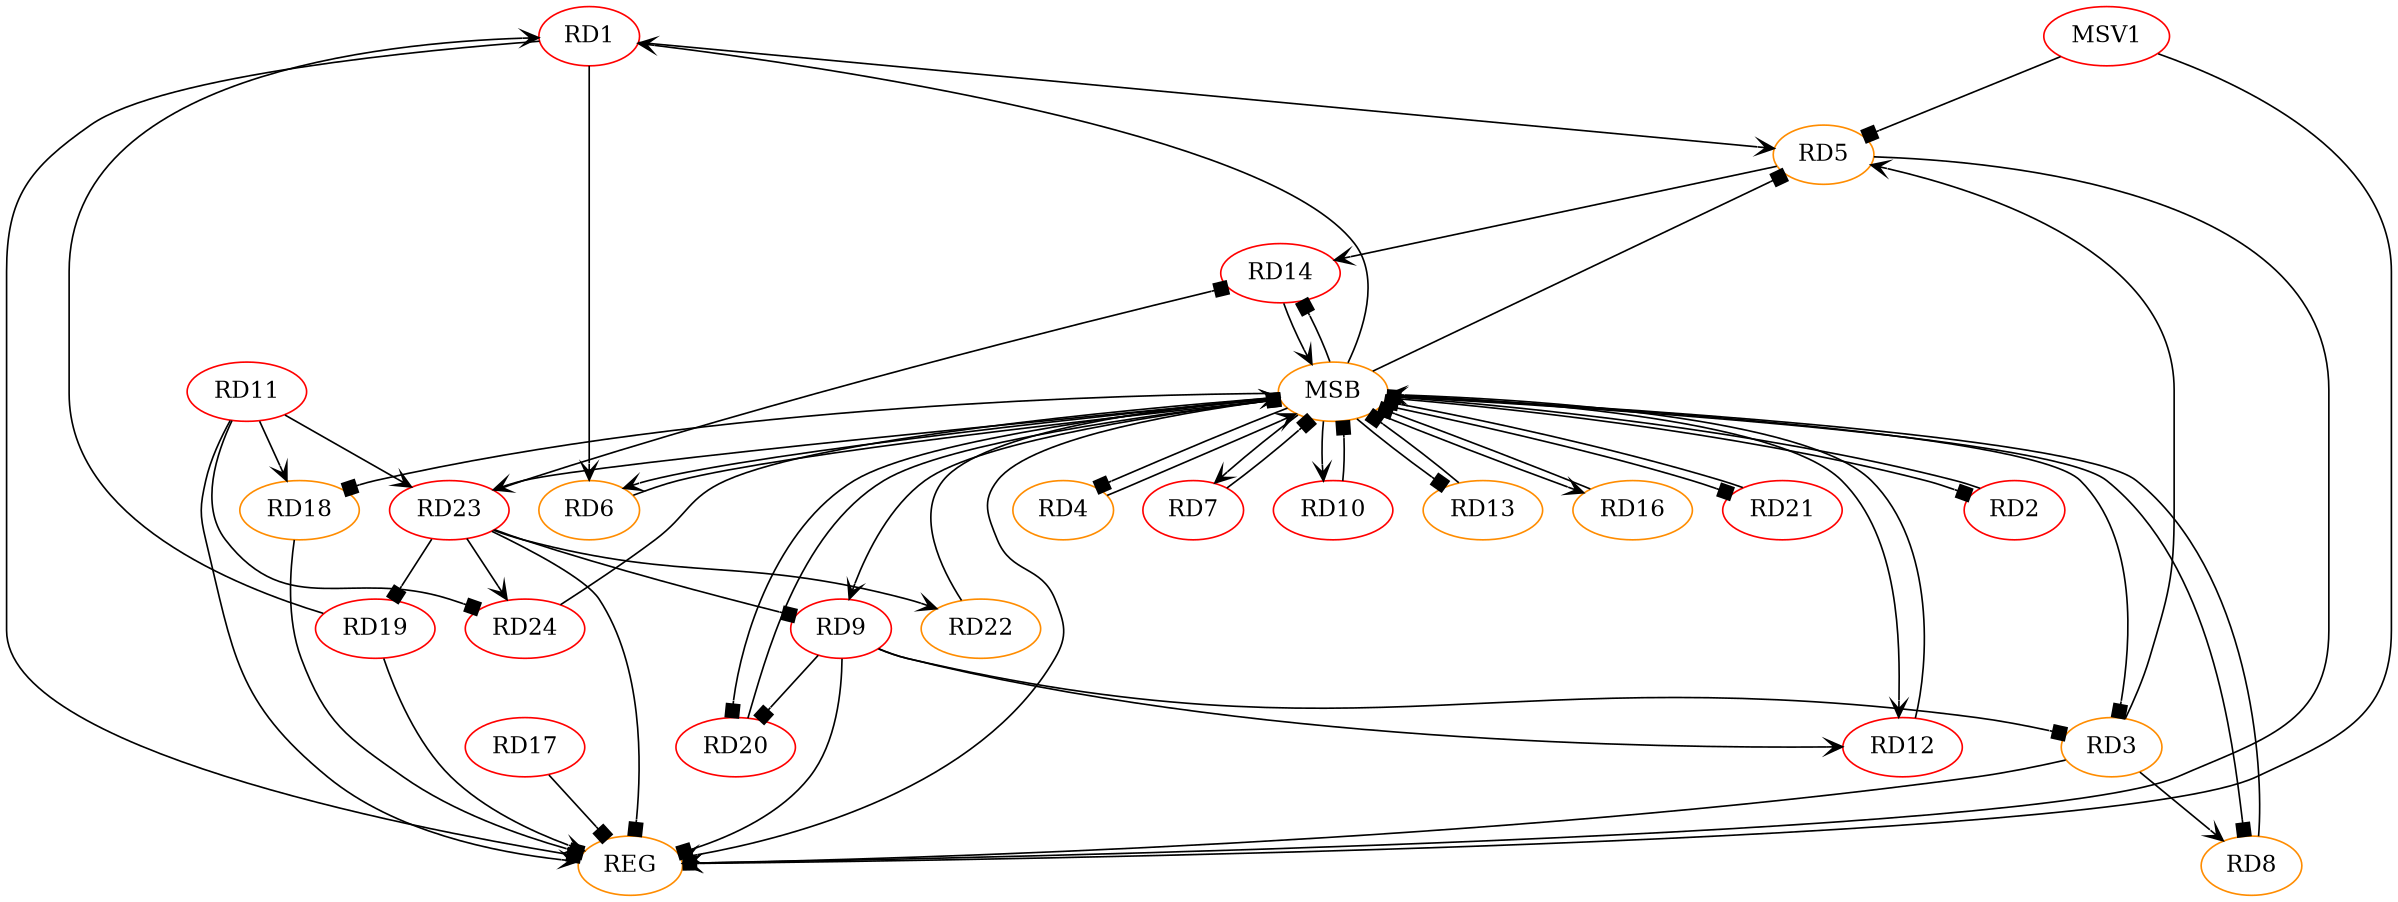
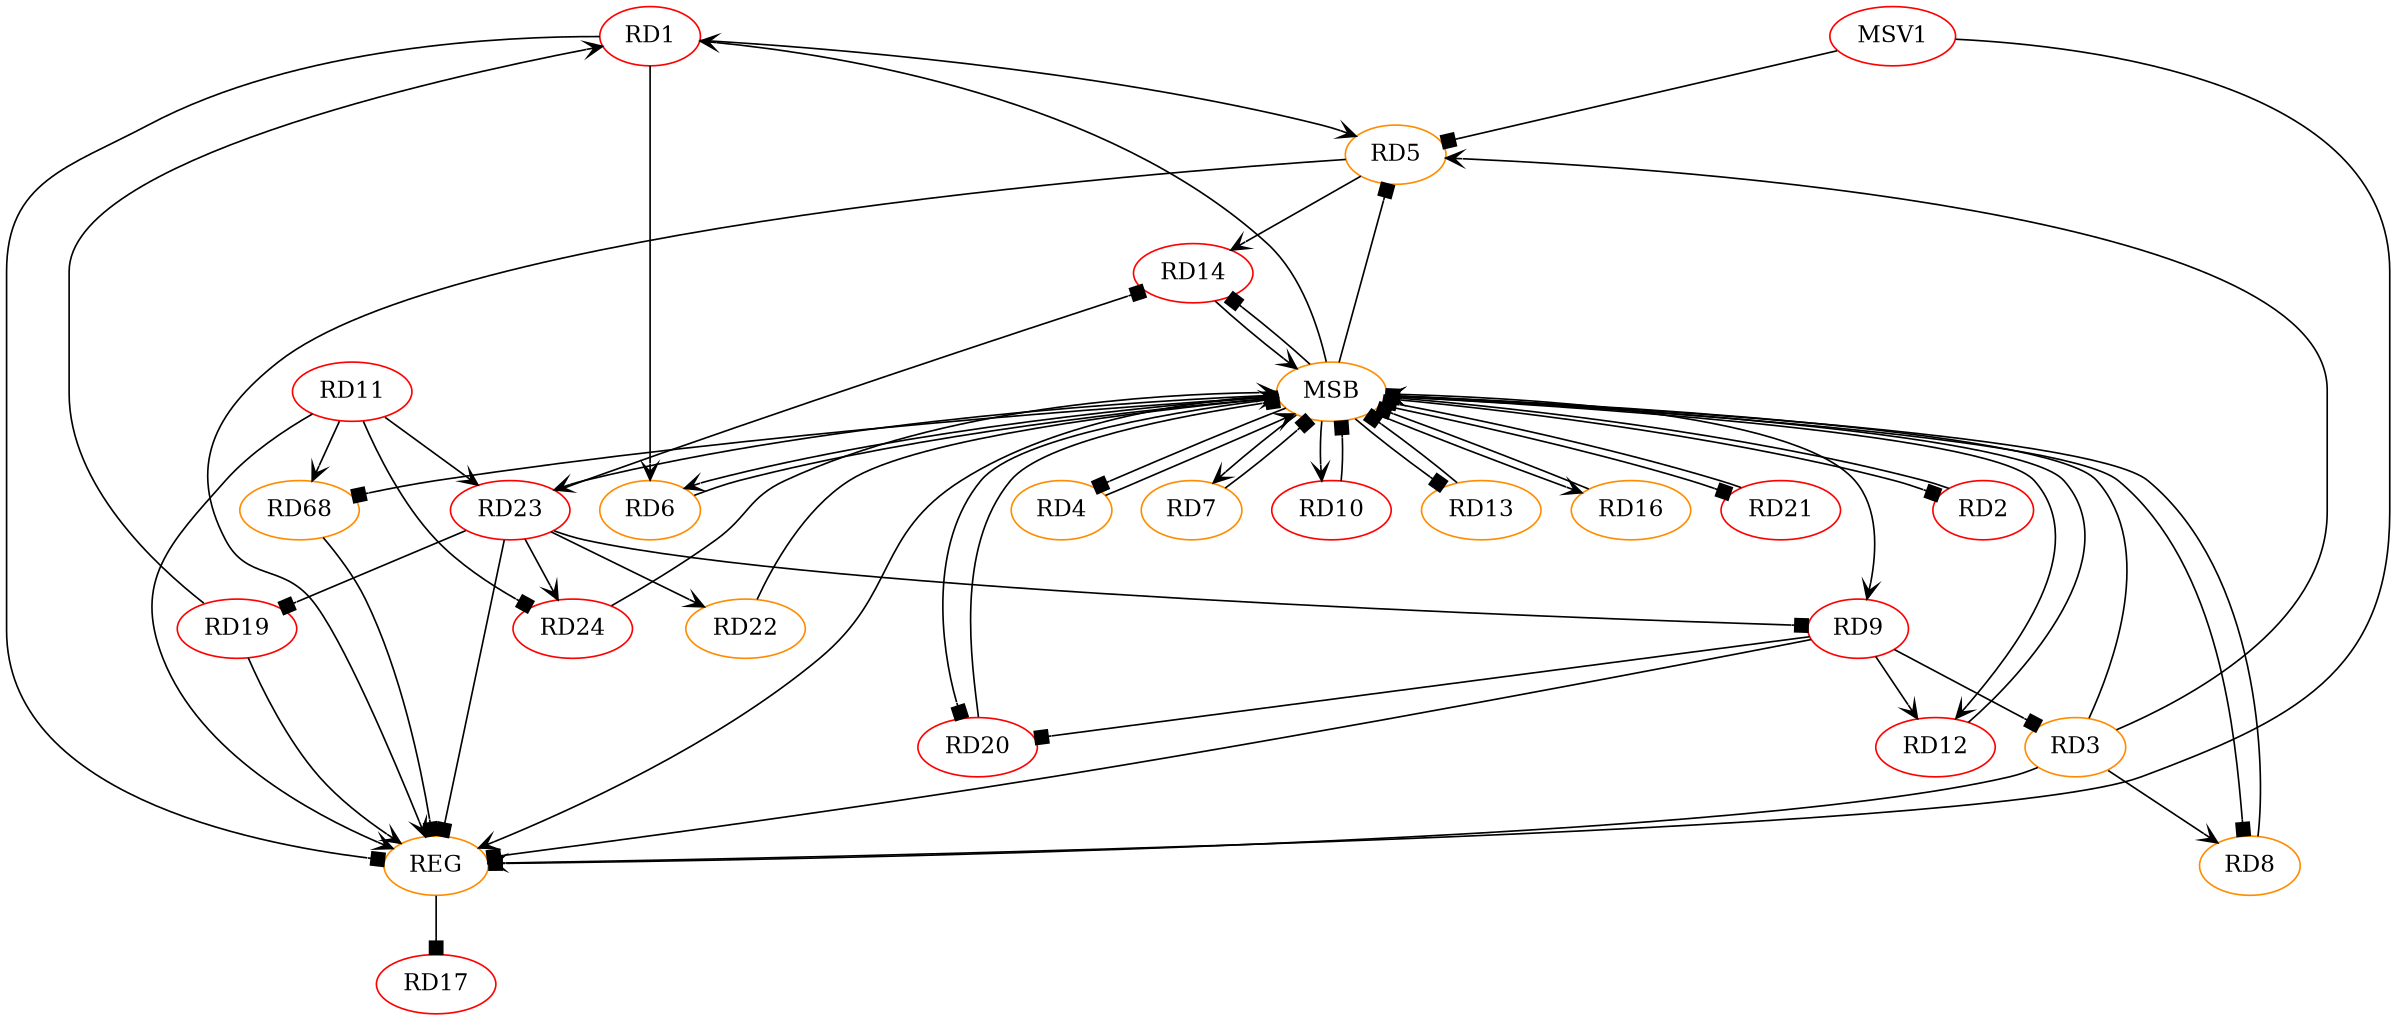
(1853, 431) -> (2103, 491)
(300, 510) -> (300, 510)
(1193, 510) -> (1192, 510)
(572, 801) -> (436, 917)
